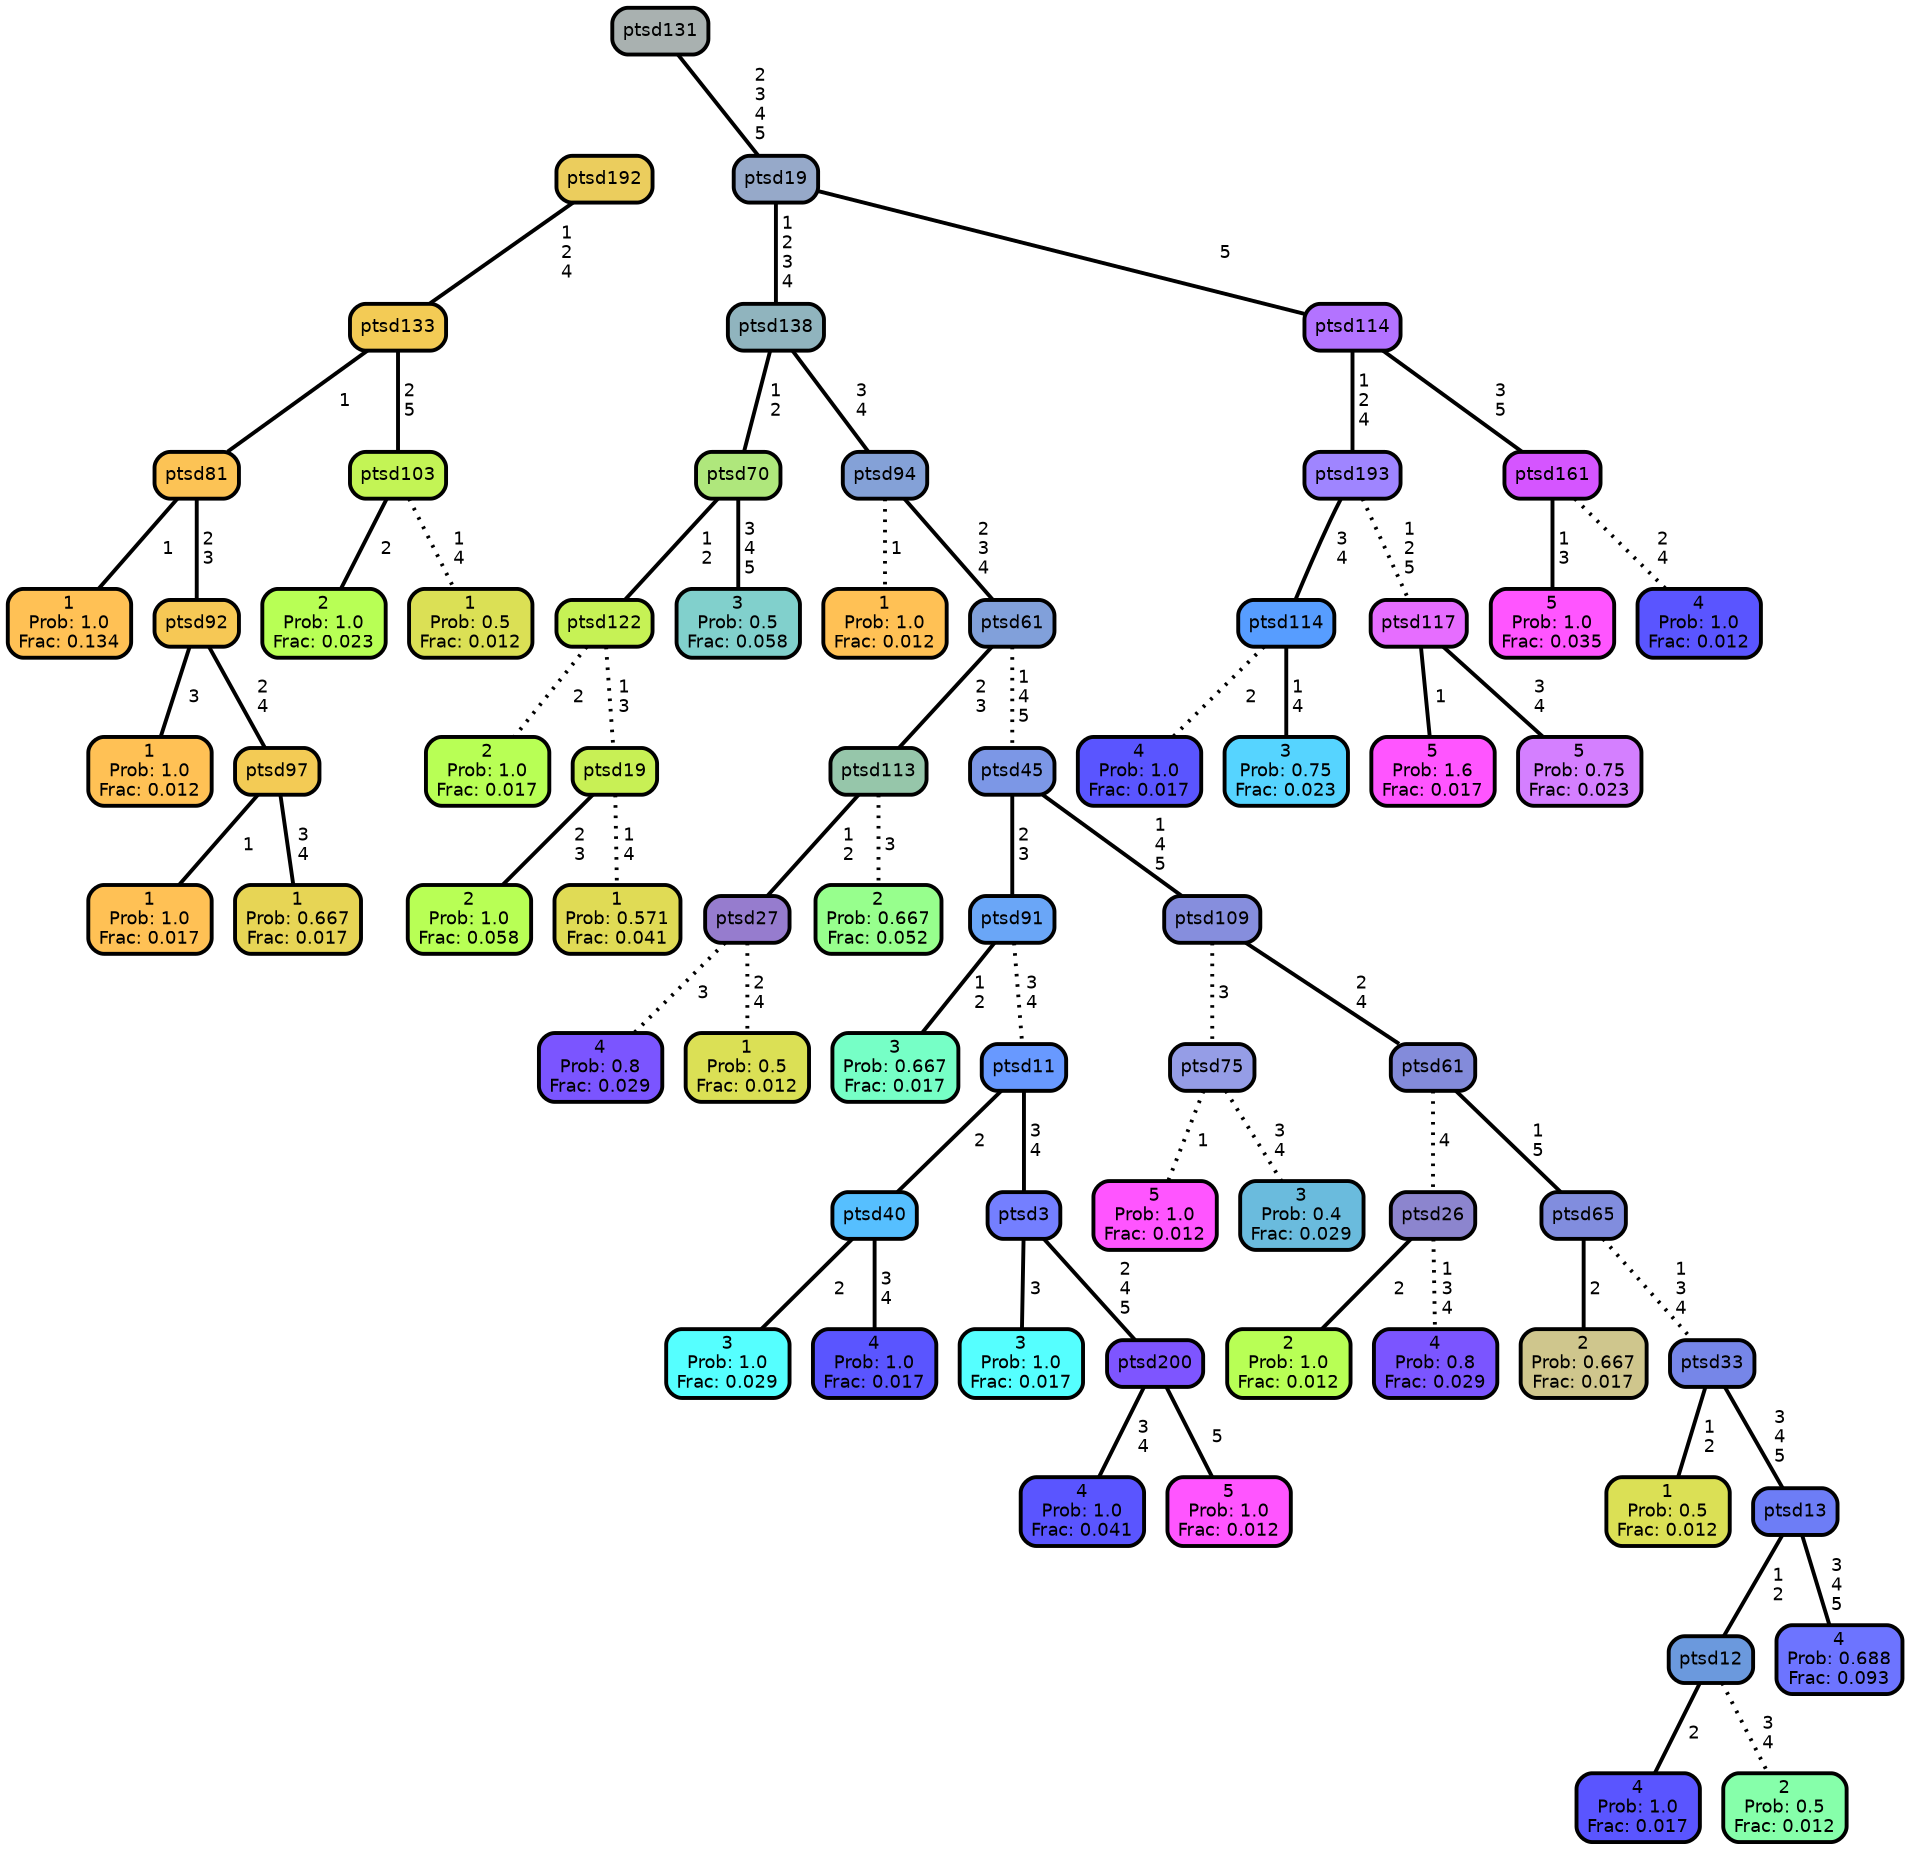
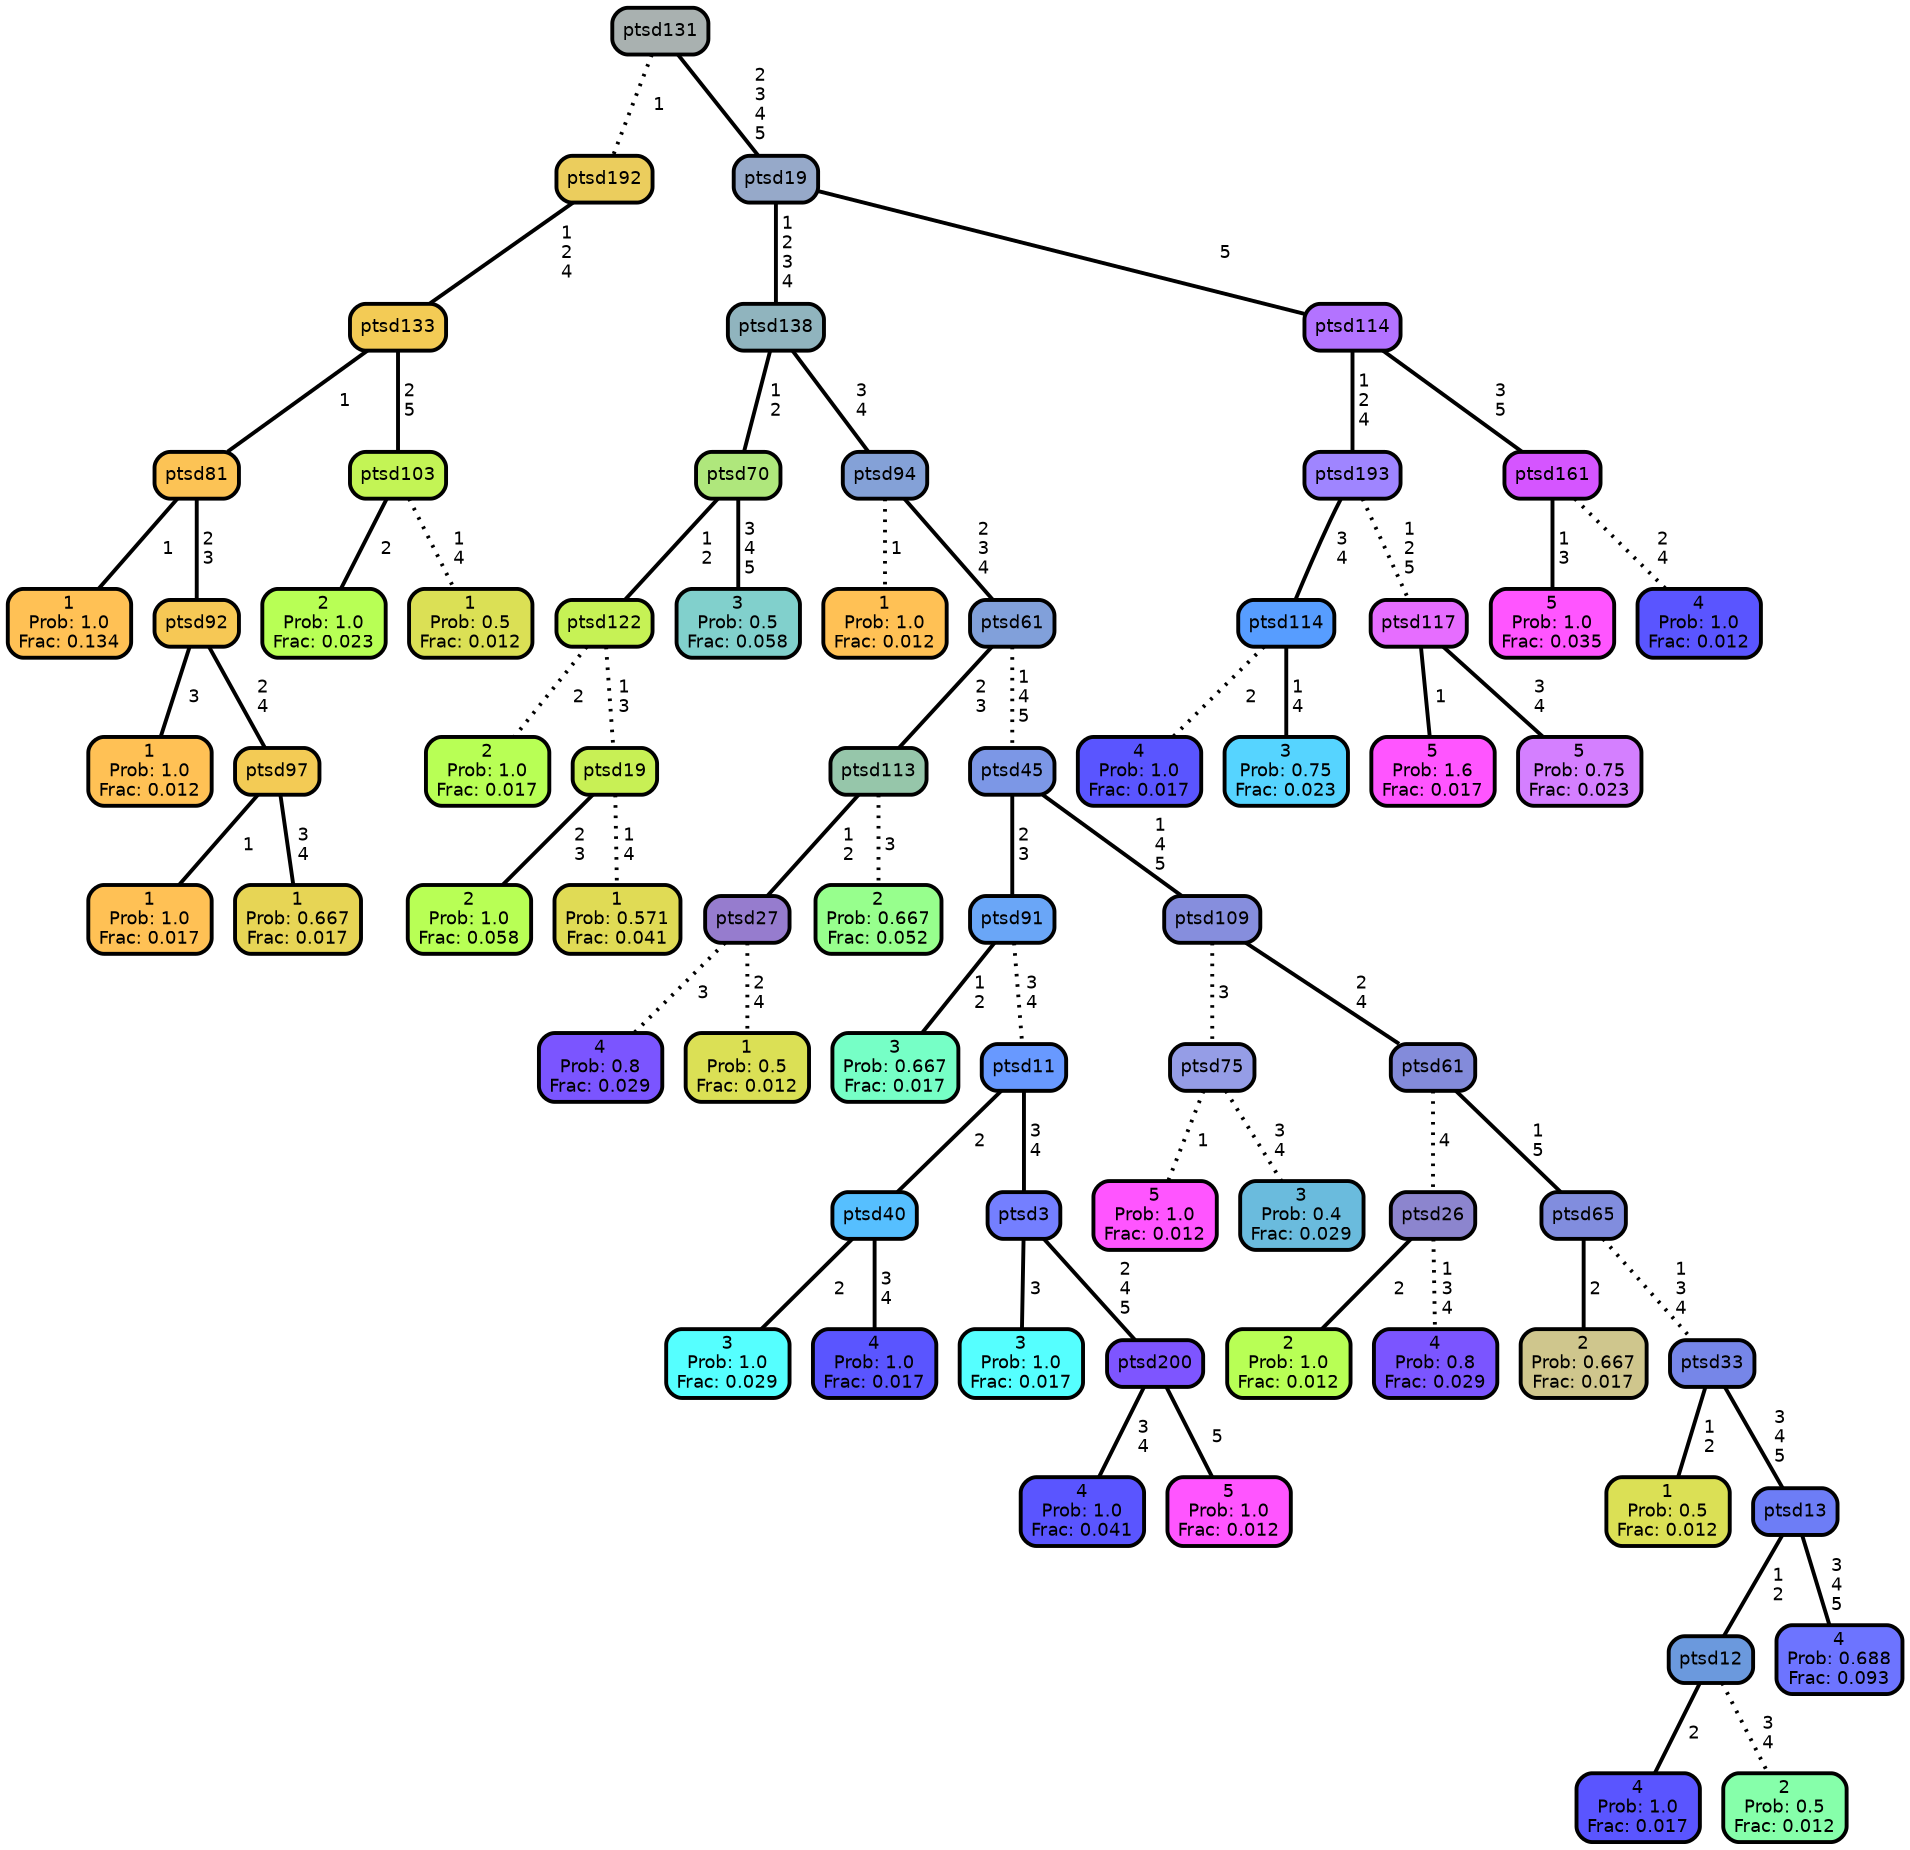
none -> (632, 105)
